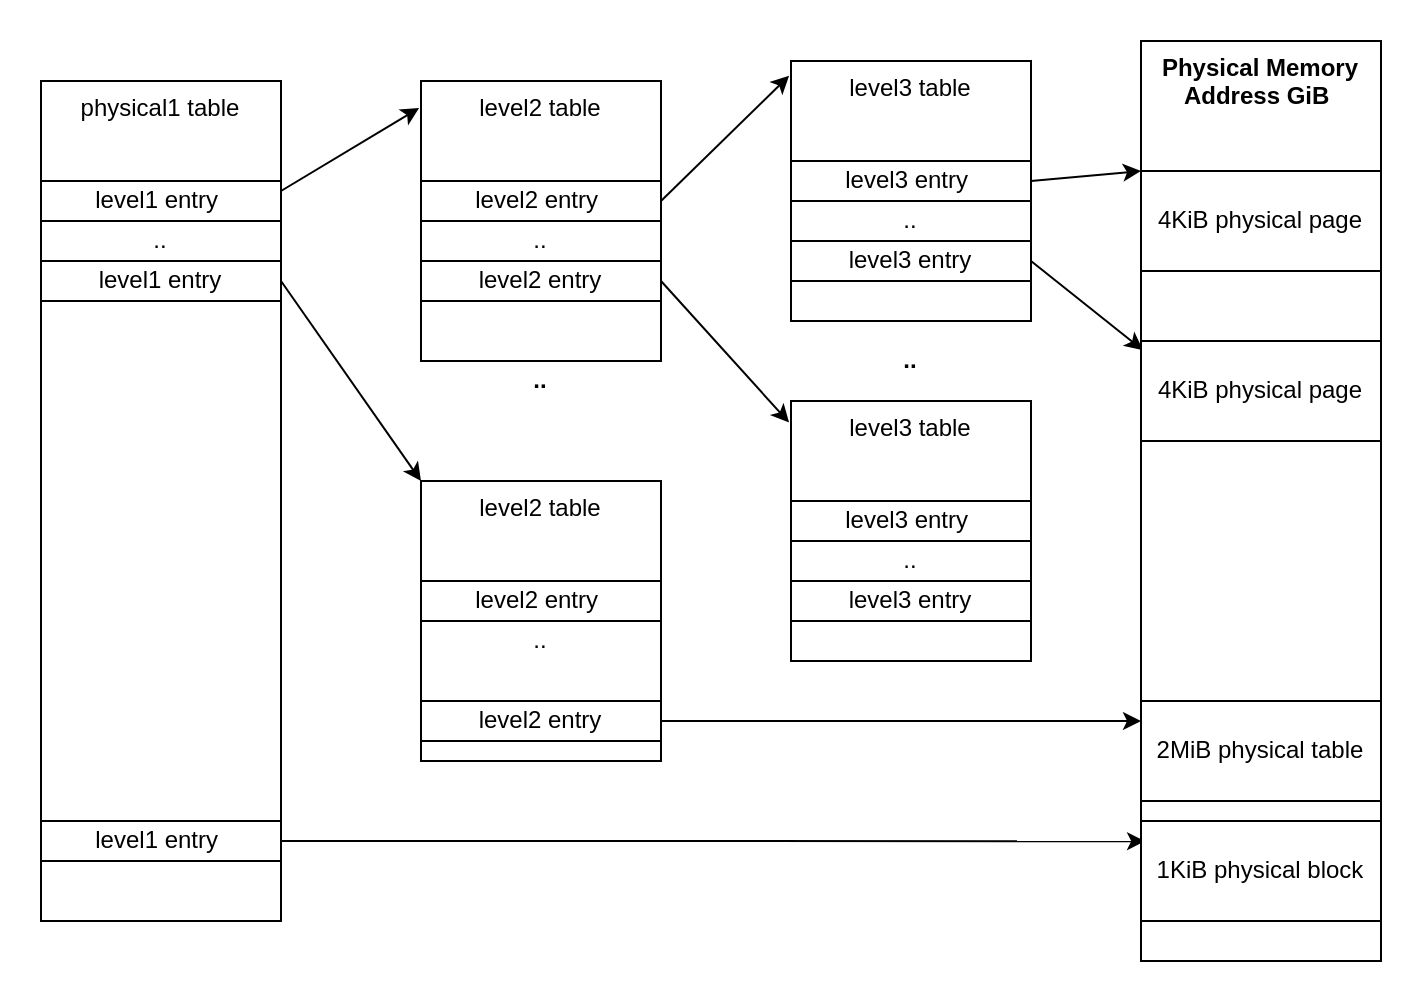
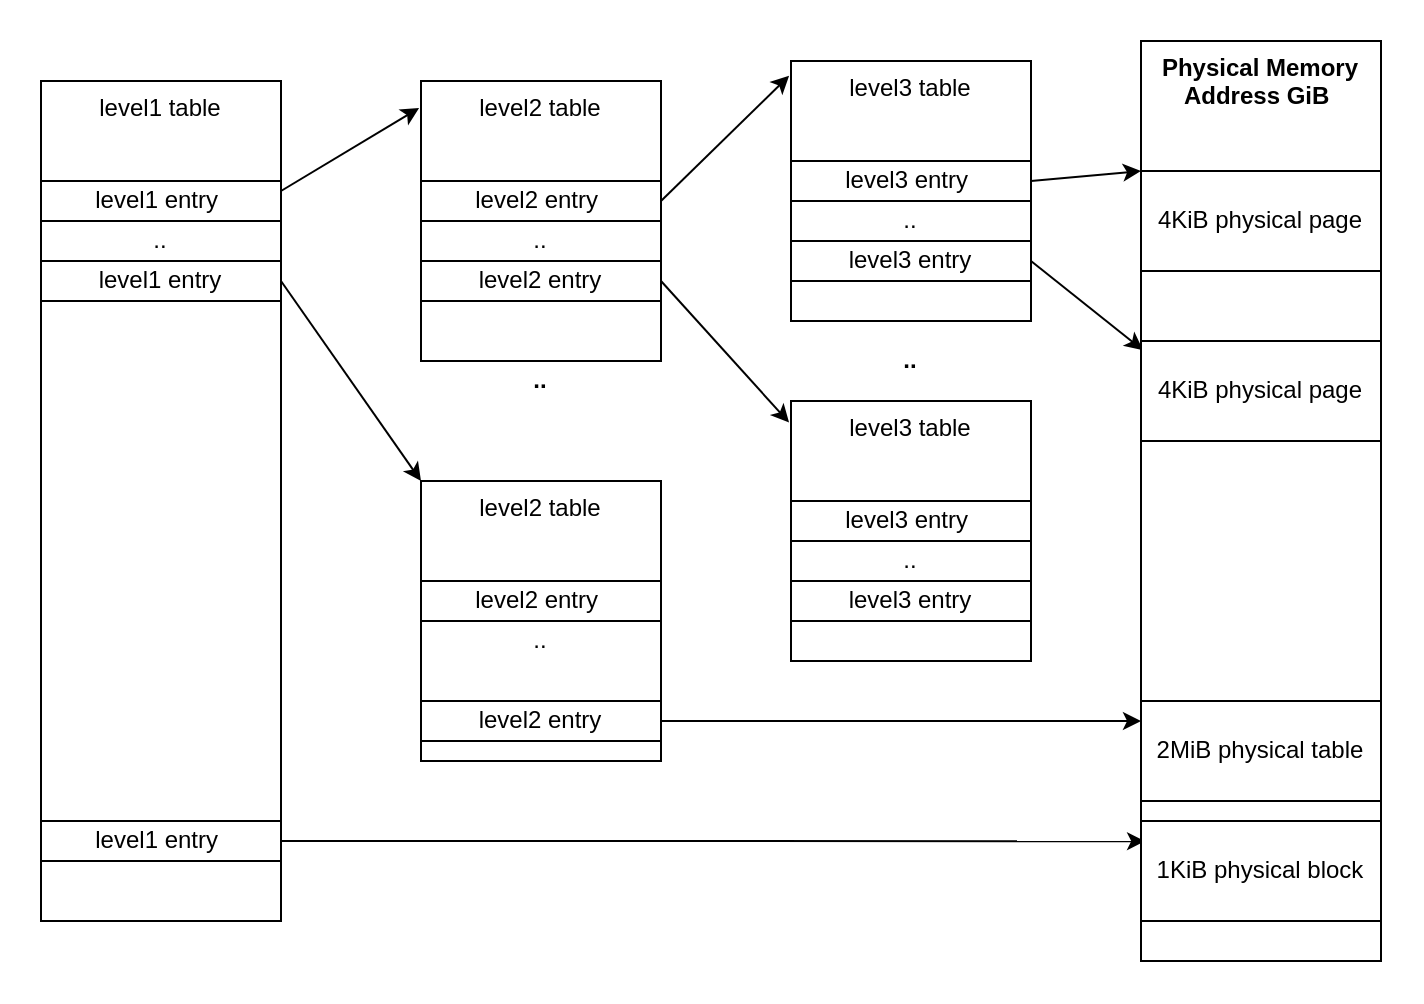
(161, 109) -> (161, 109)
